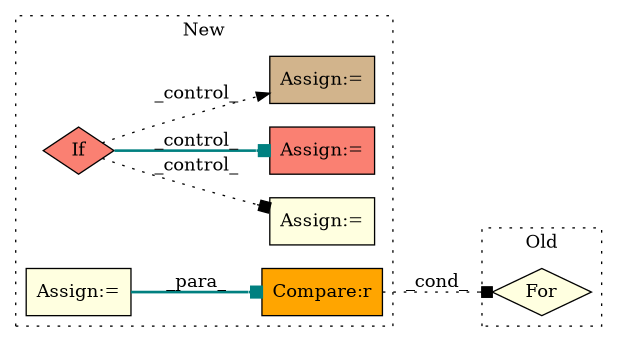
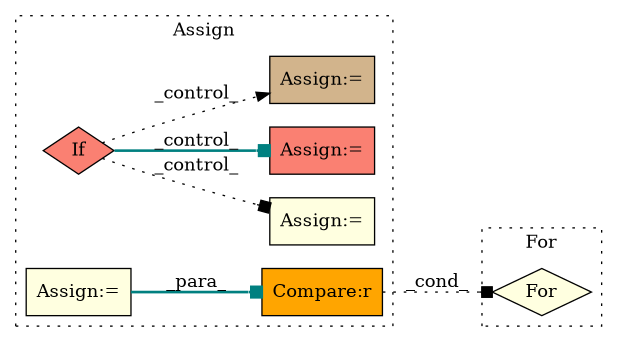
(204, 31) -> (204, 31)
(542, 243) -> (542, 243)
